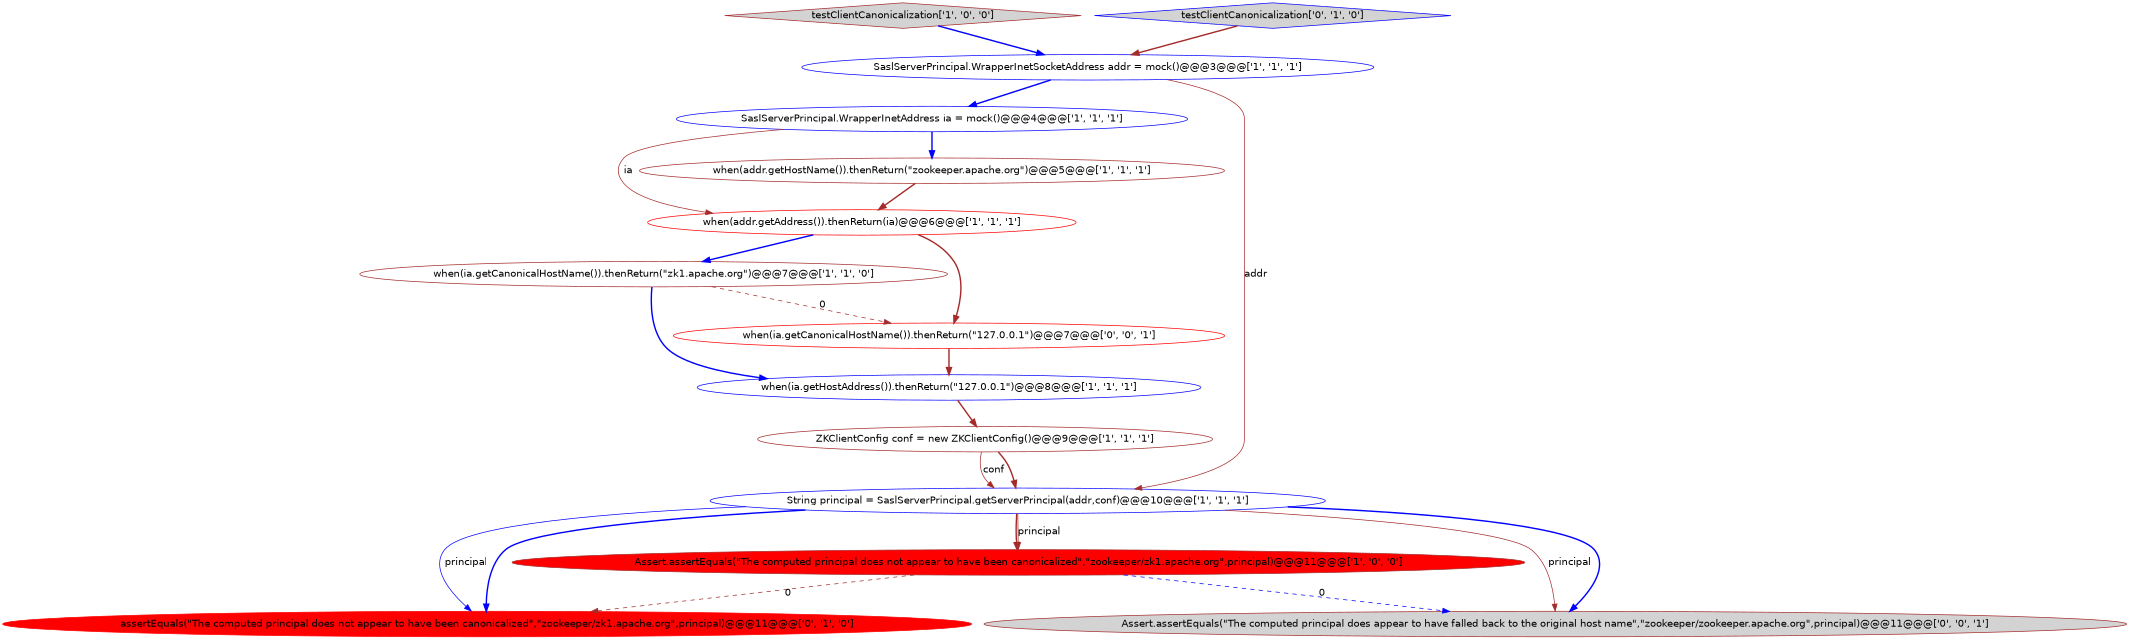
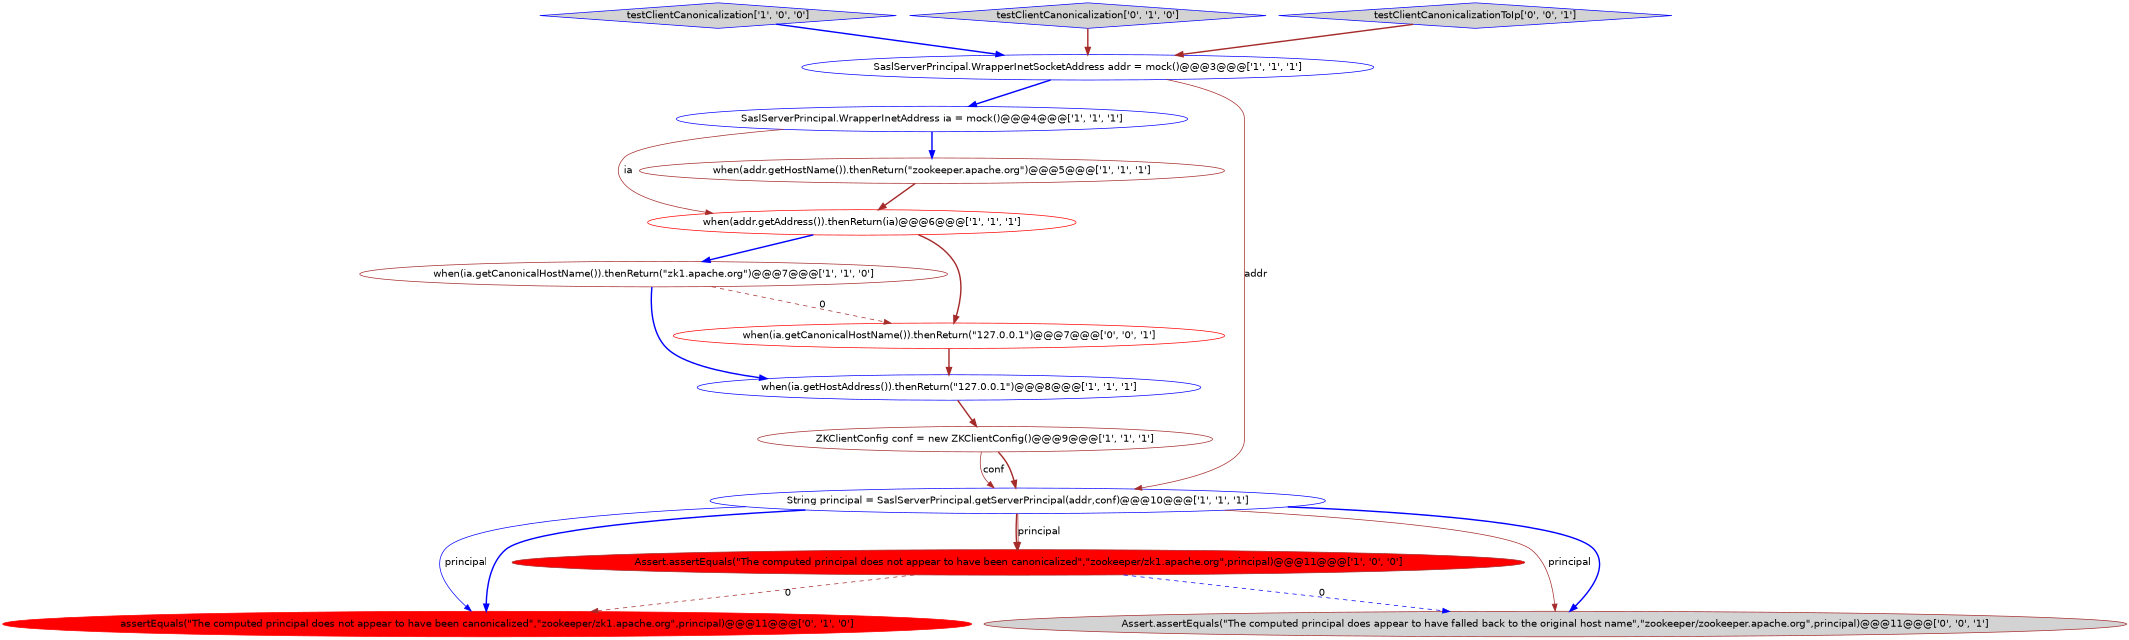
(903, 16) -> (718, 16)
none -> (1475, 16)
